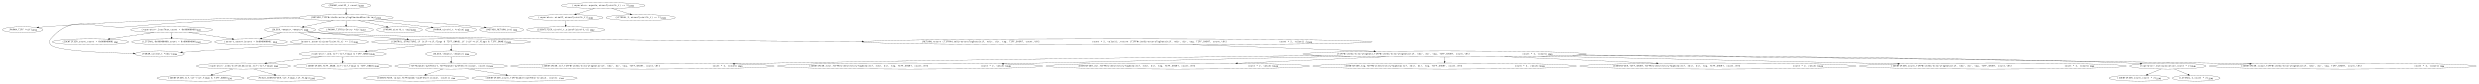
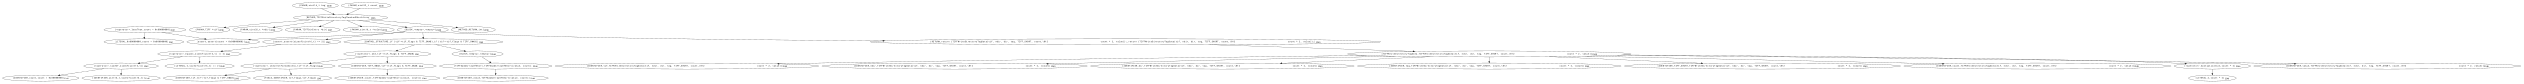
(373, 24) -> (327, 11)
(132, 36) -> (82, 72)
(242, 48) -> (252, 48)
(487, 72) -> (387, 71)
(2139, 78) -> none
